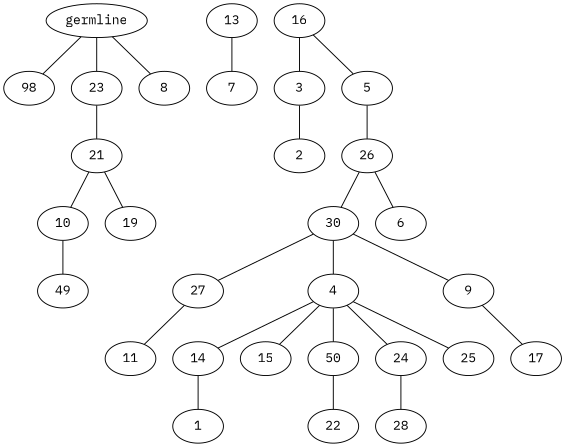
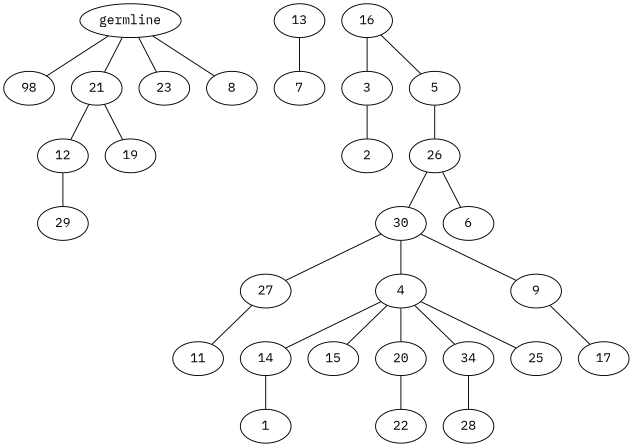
(97, 122) -> (113, 55)
(63, 223) -> (63, 156)
(63, 291) -> (63, 223)
(333, 359) -> (401, 359)
(401, 359) -> (469, 359)
